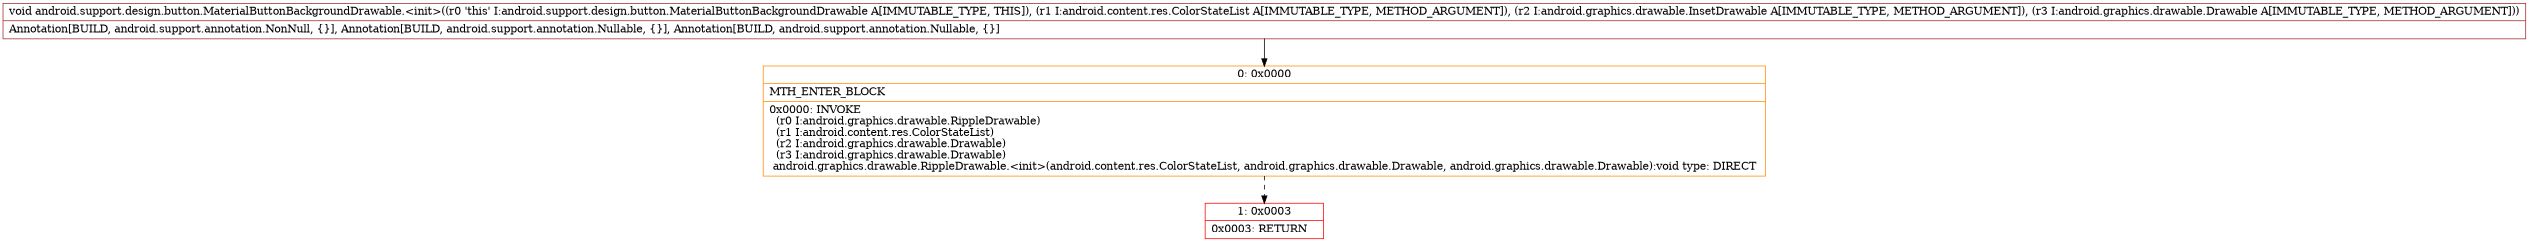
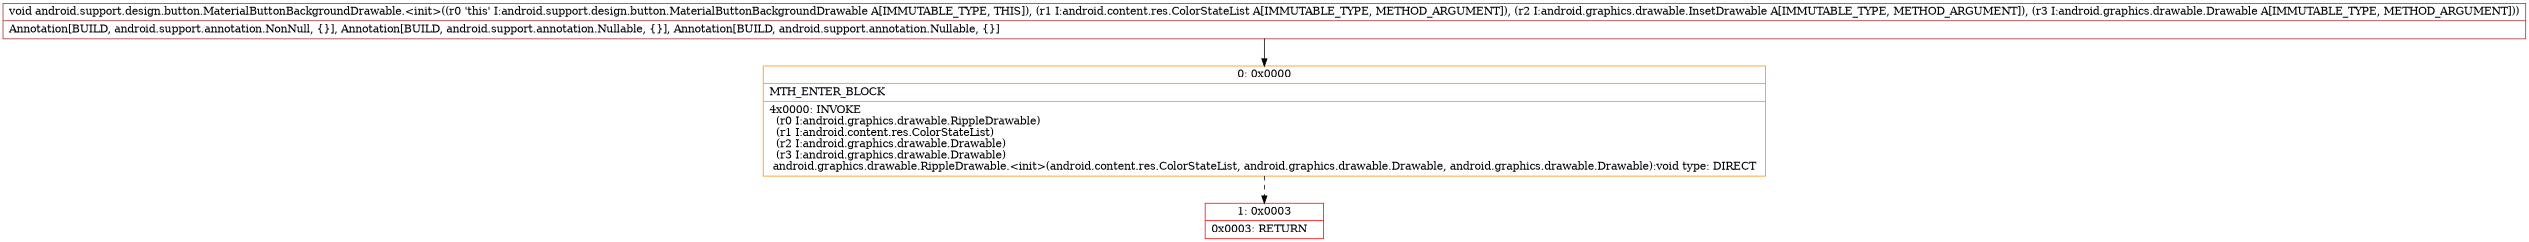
(819, 110) -> (819, 110)
